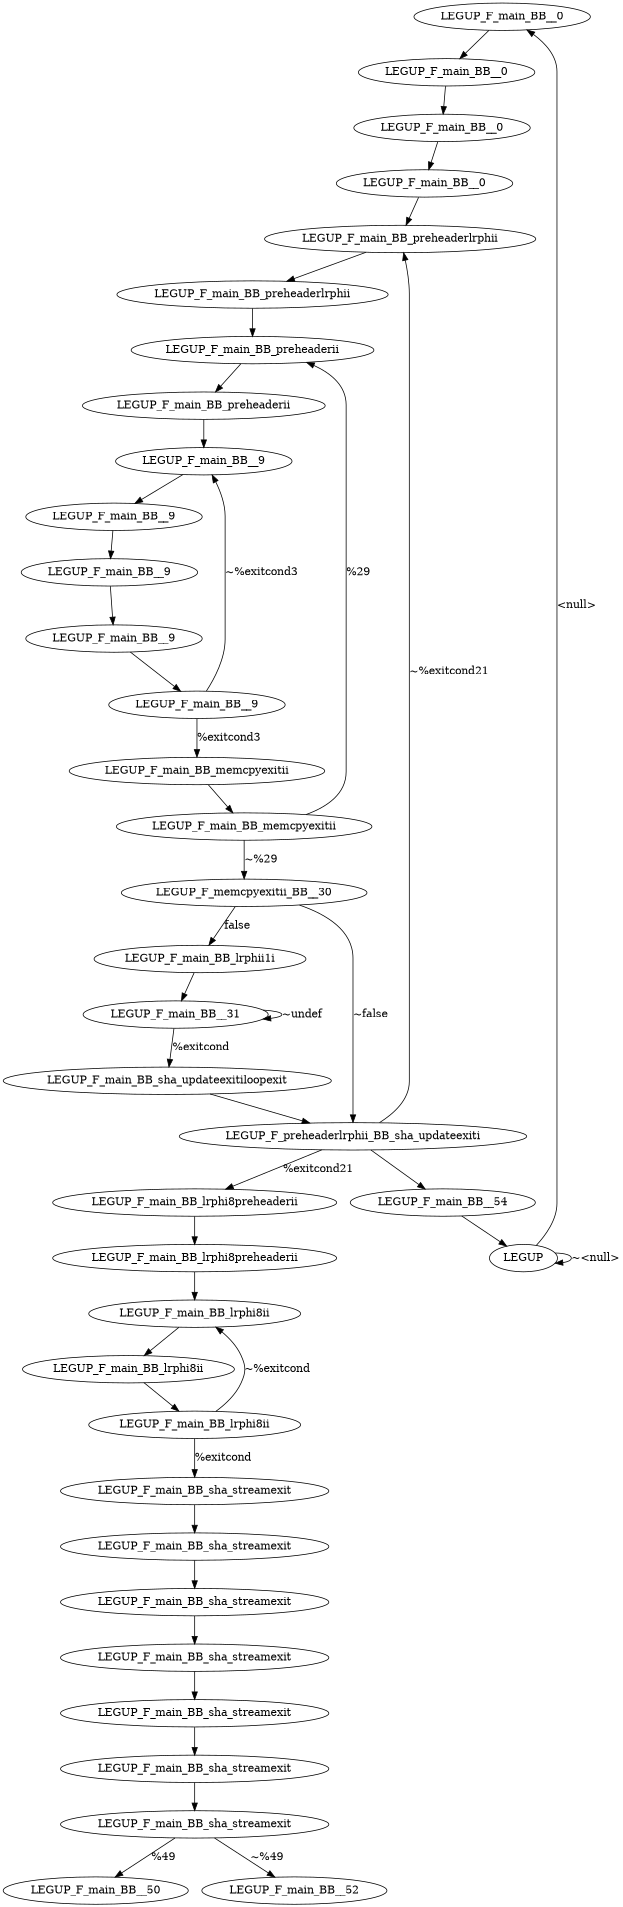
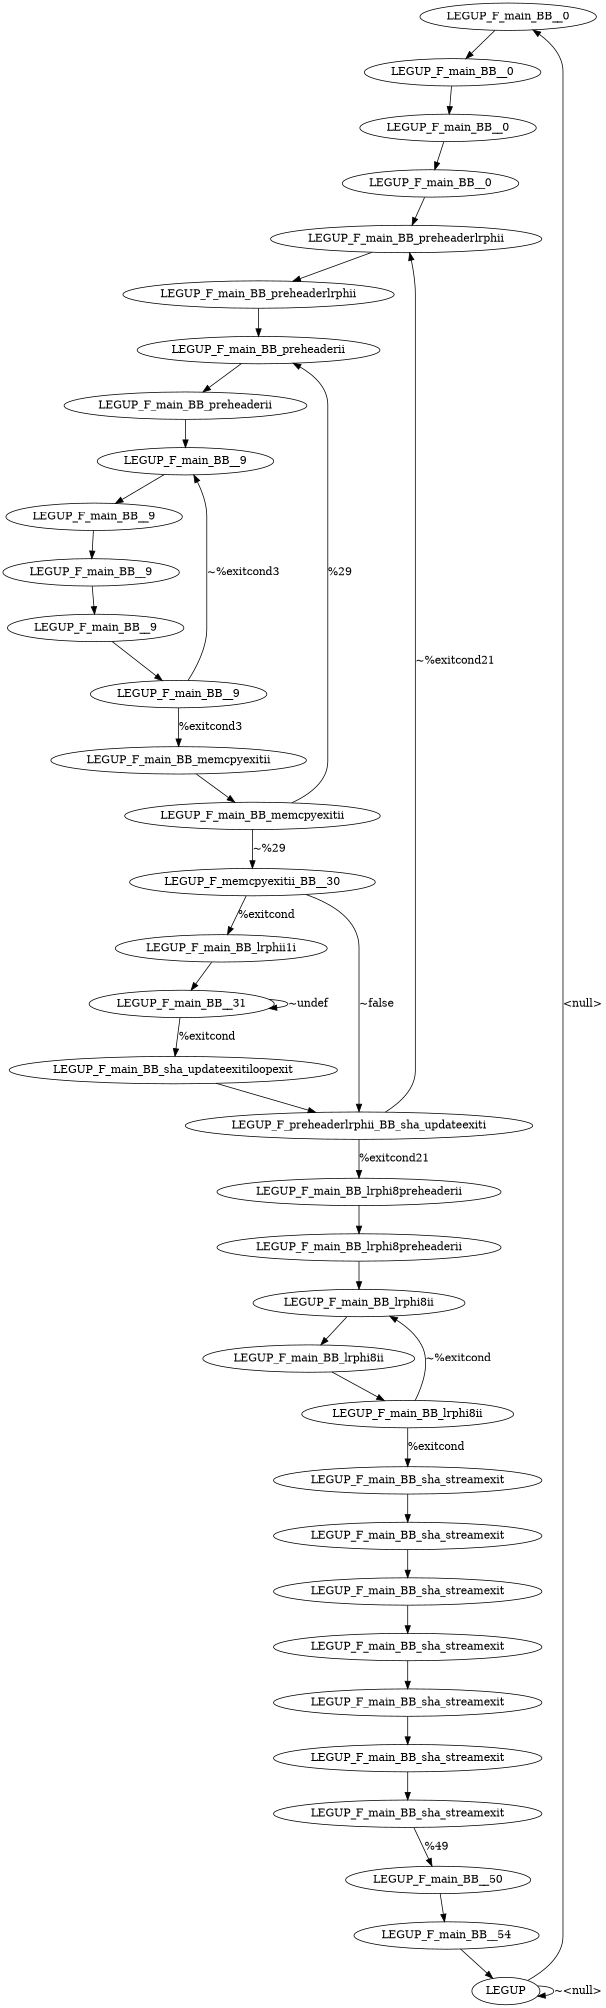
(237, 926) -> (267, 915)
(395, 1167) -> (442, 1904)
(294, 1891) -> none
